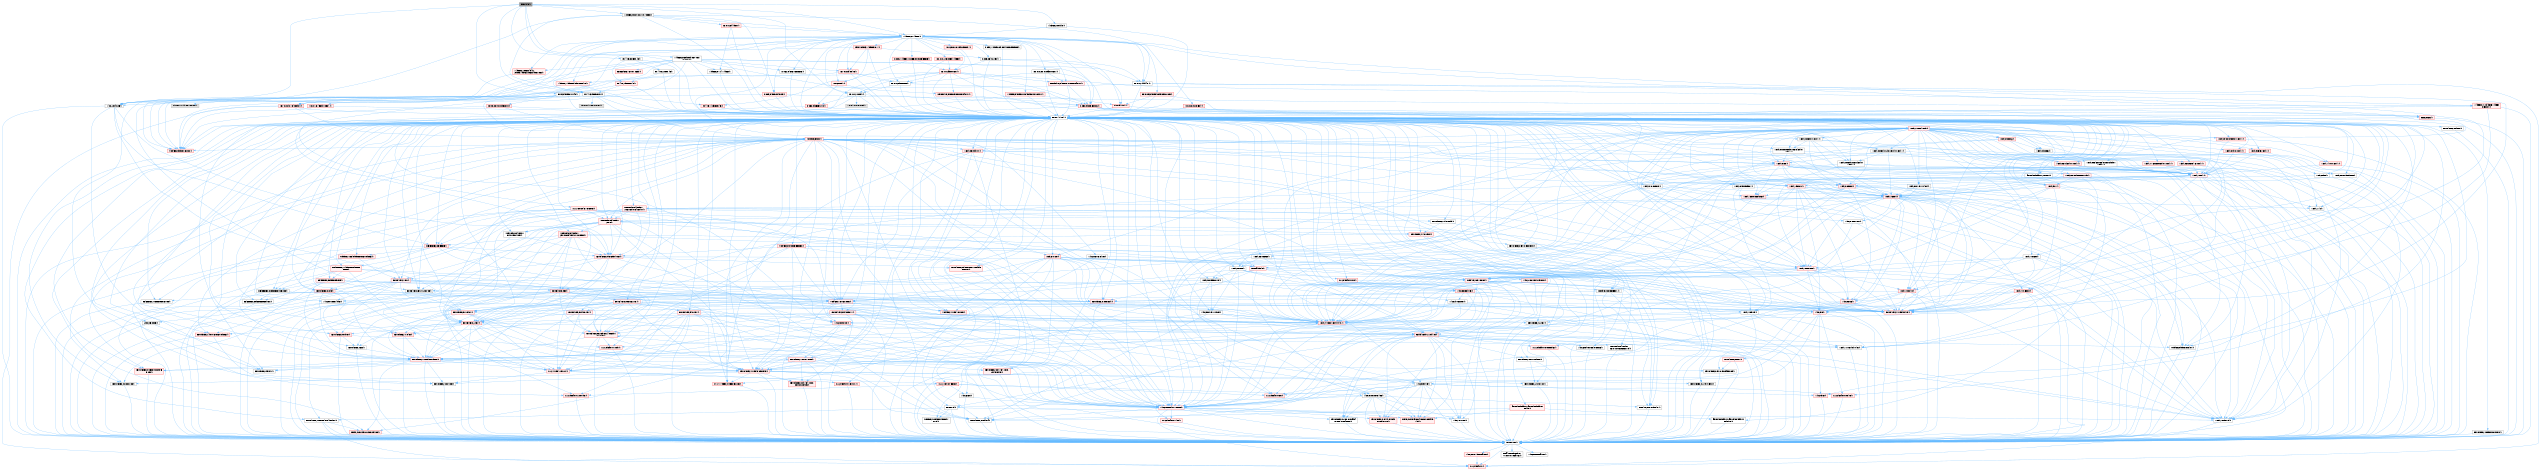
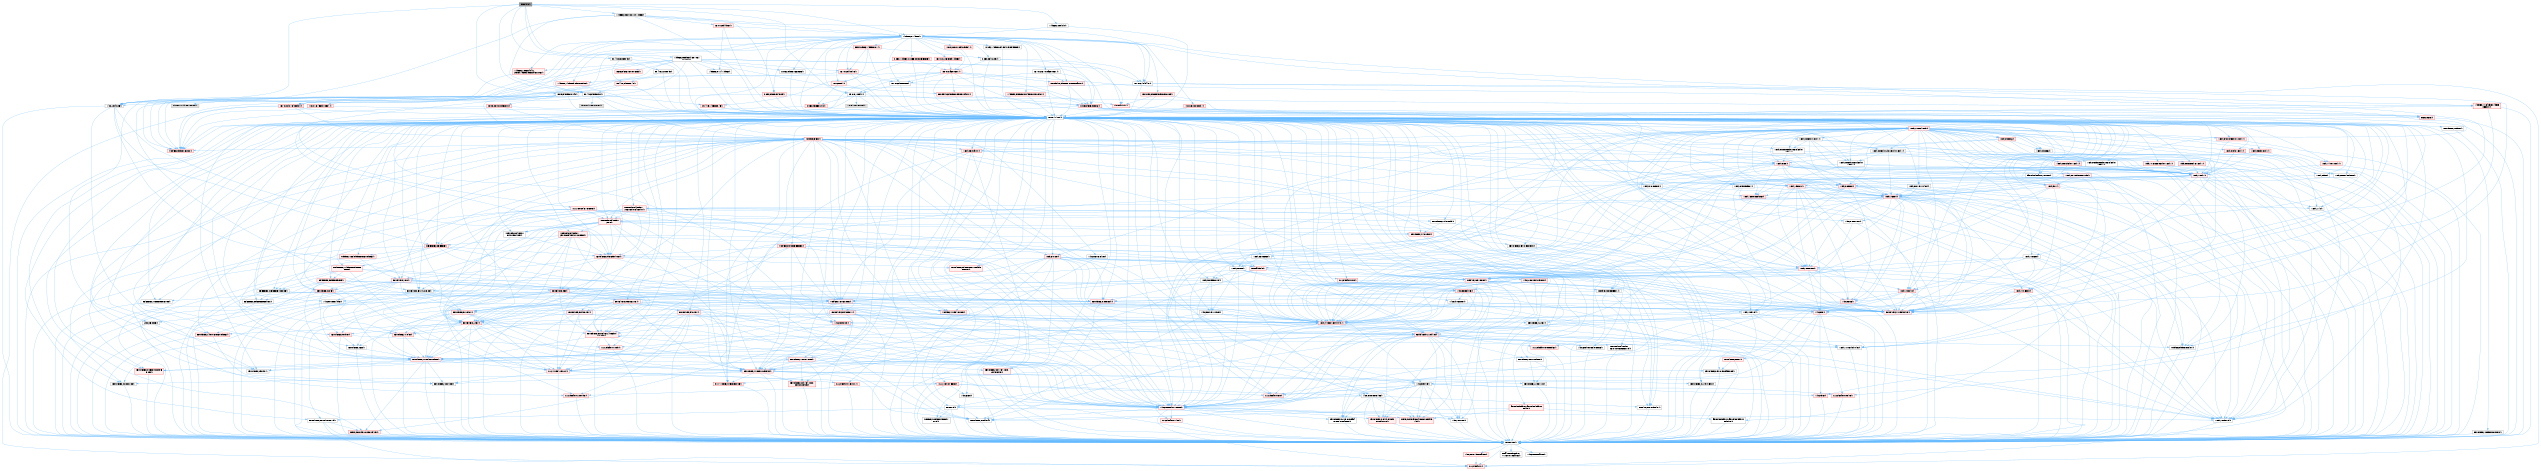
(321, 420) -> (322, 420)
